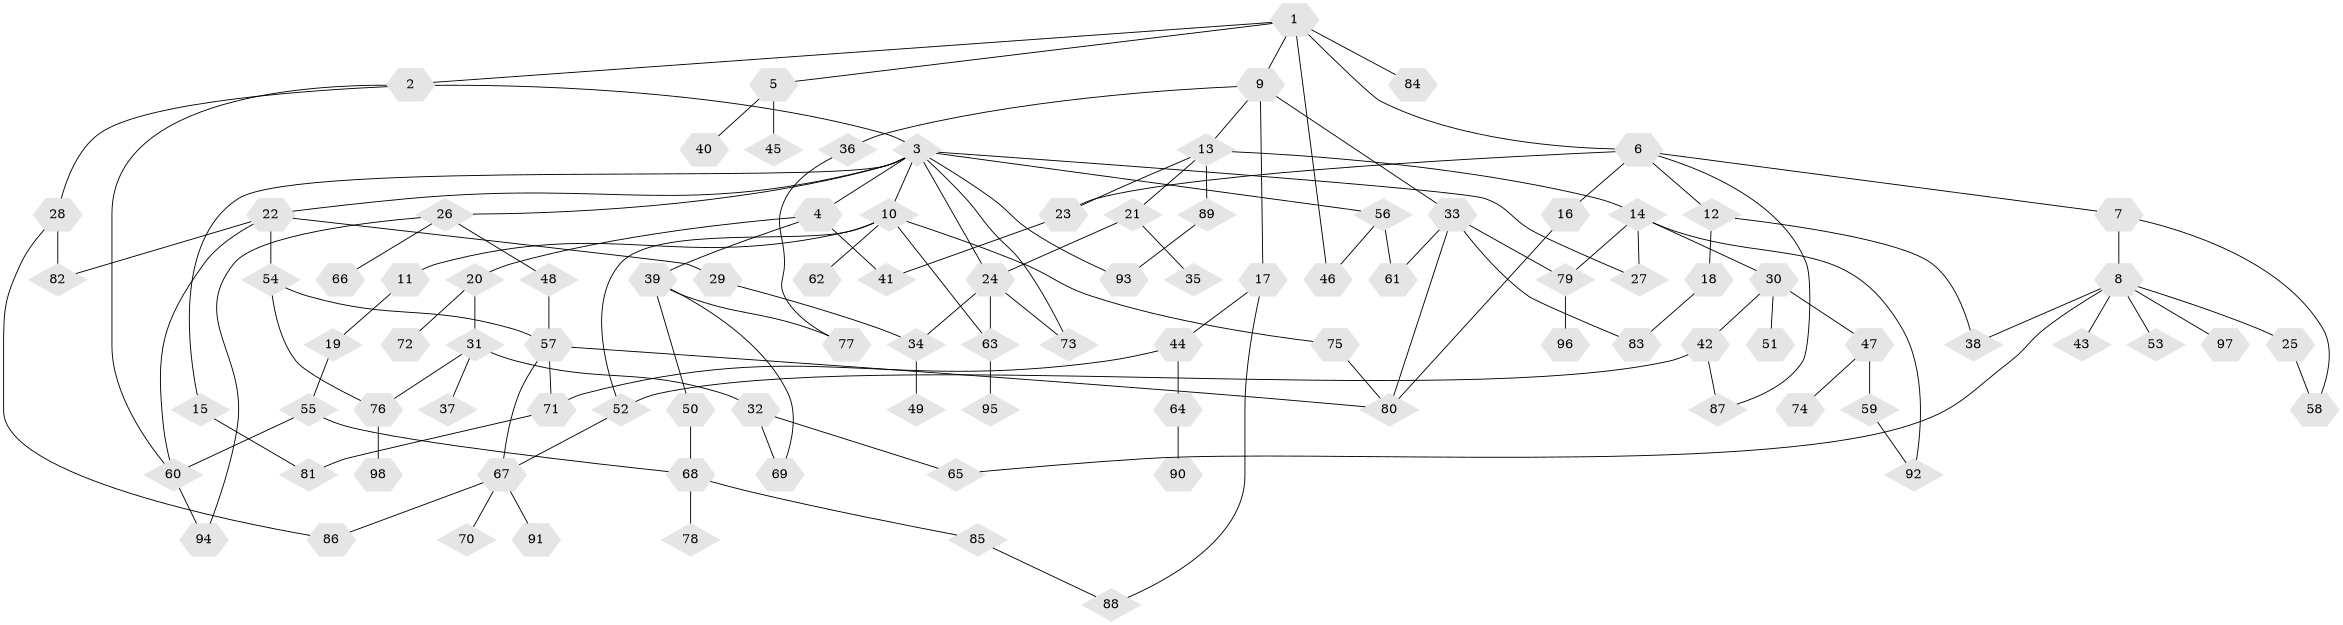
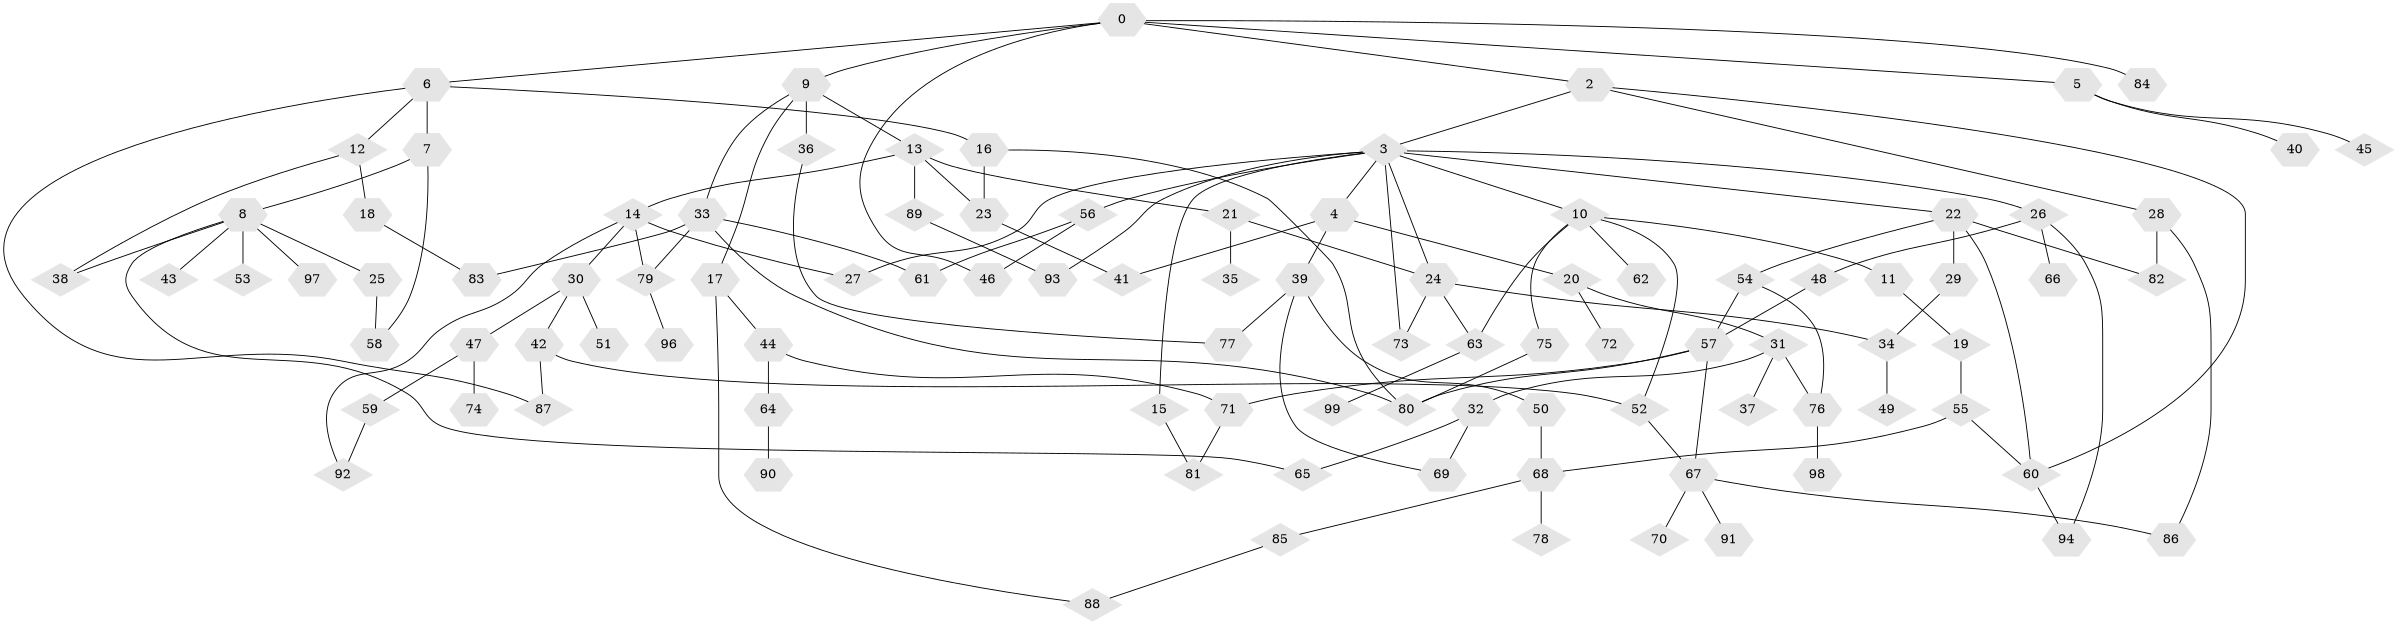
(1295, 20) -> (1122, 20)
(1346, 167) -> (984, 182)
(990, 410) -> (1333, 410)
